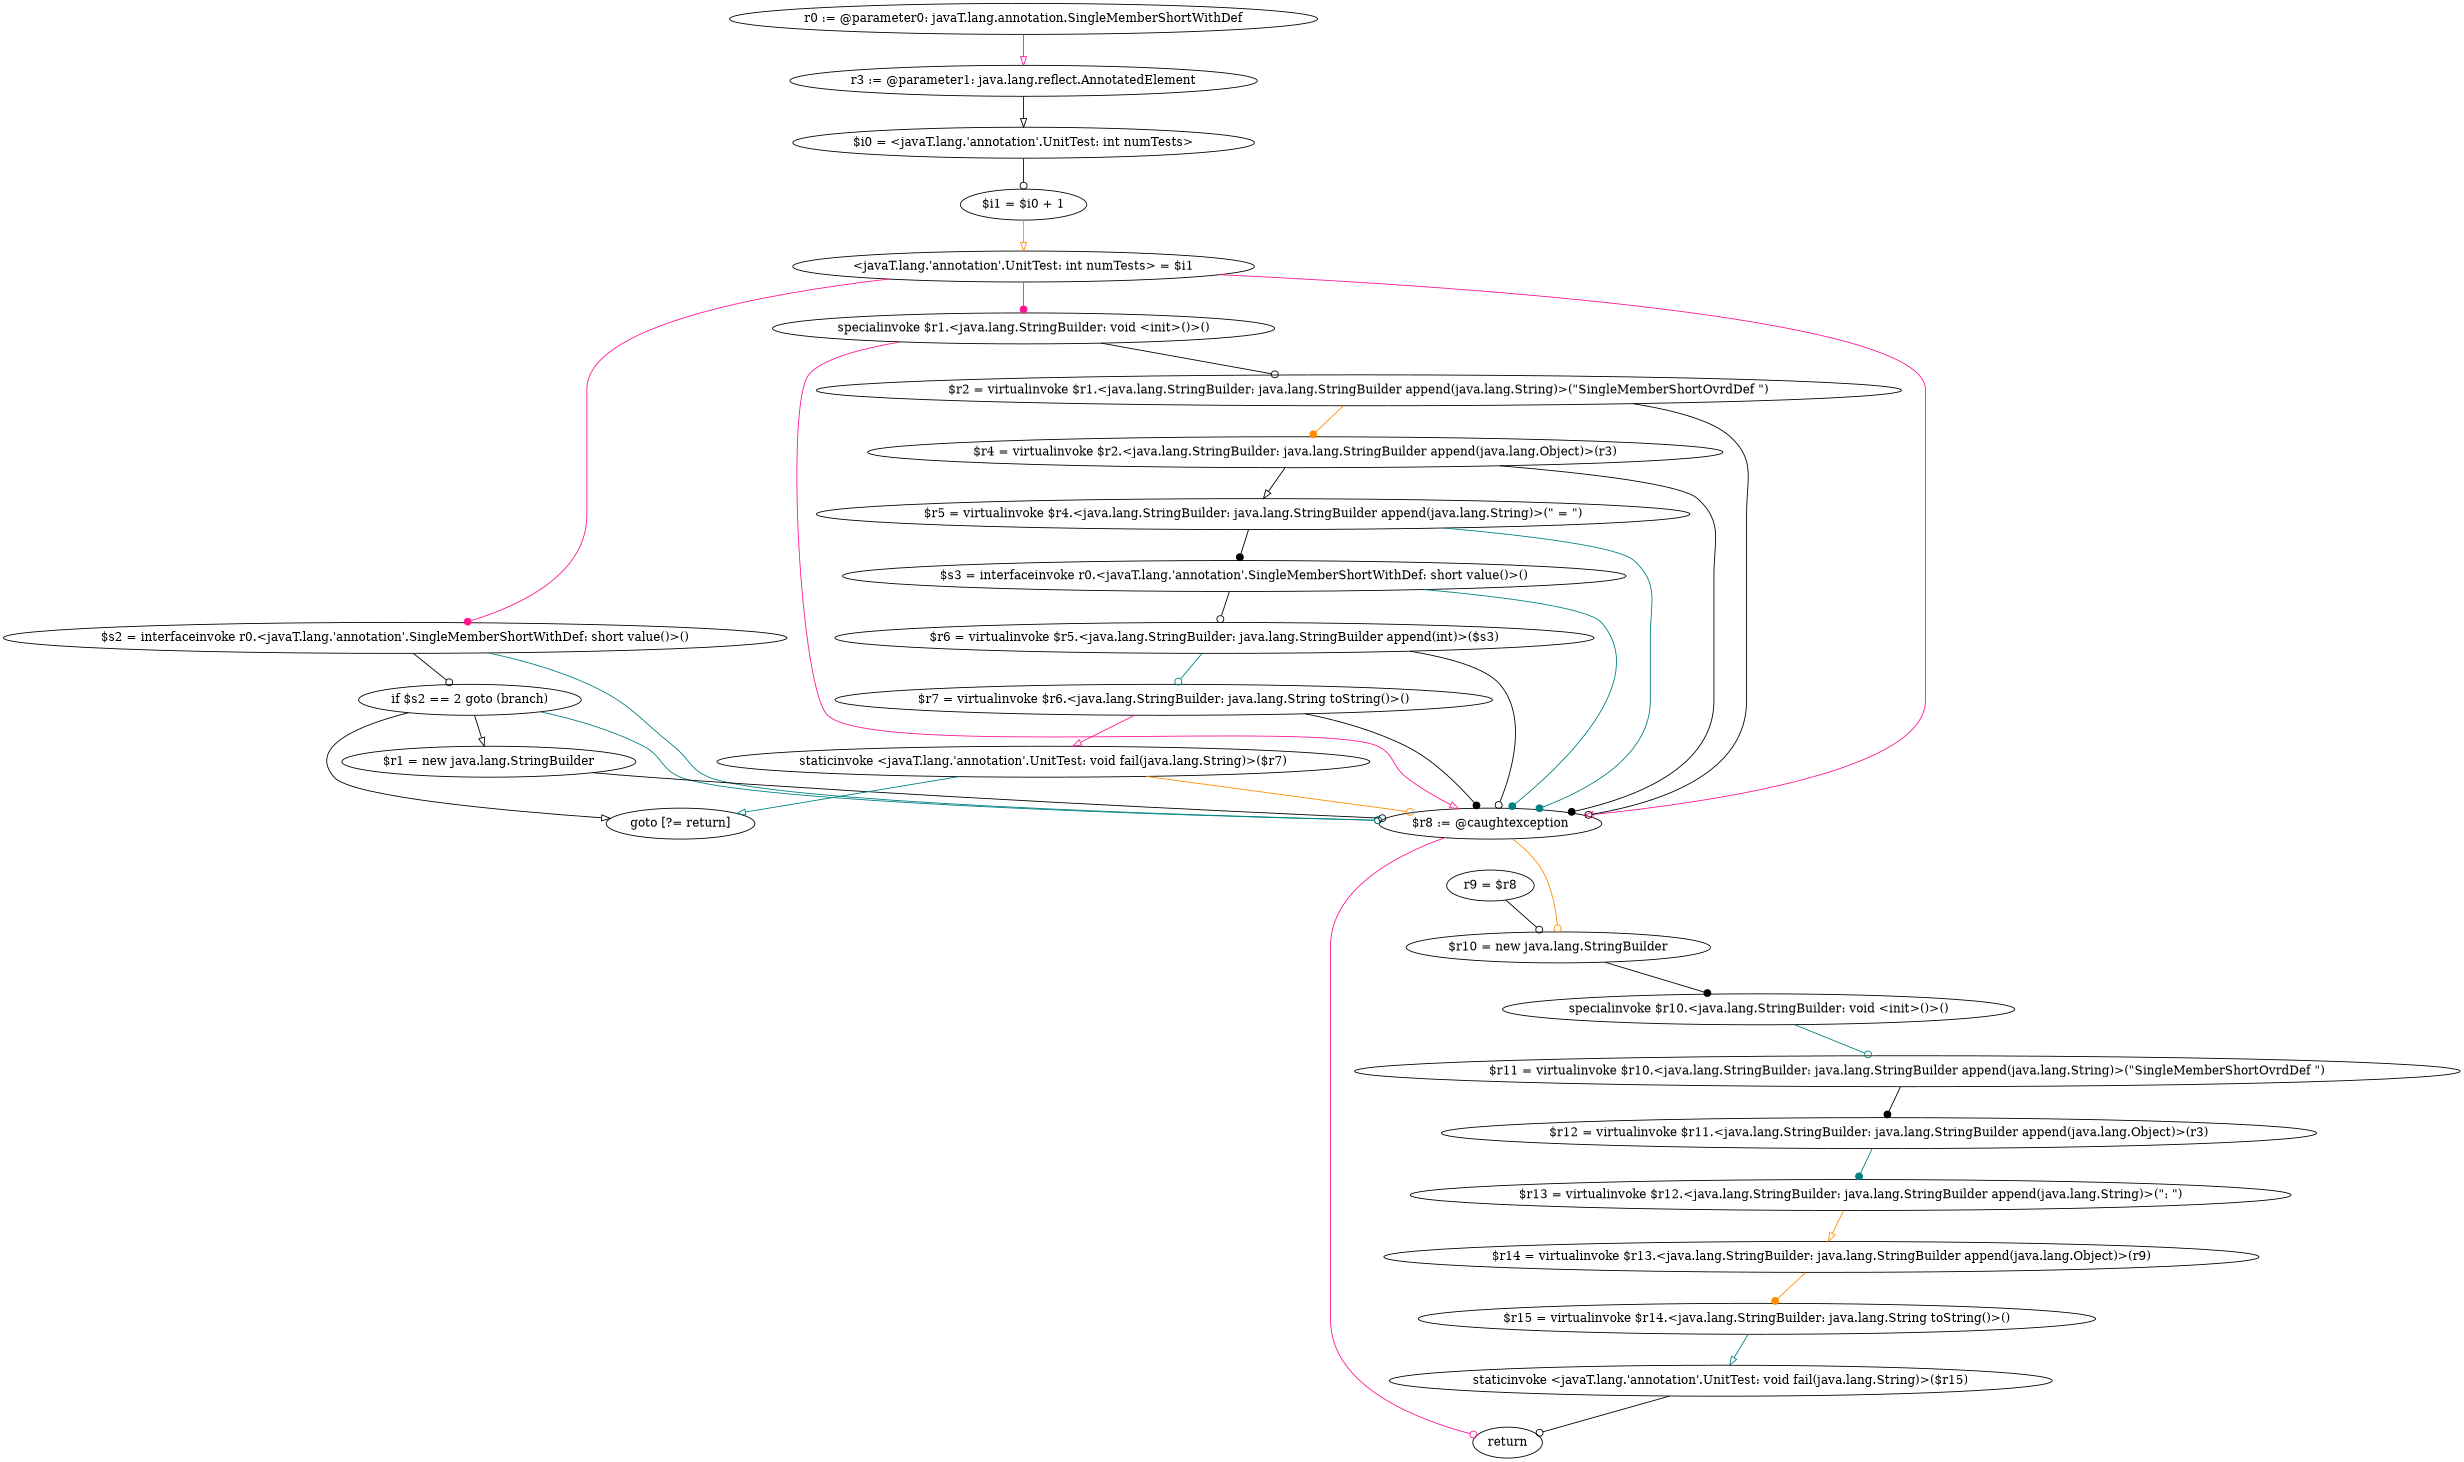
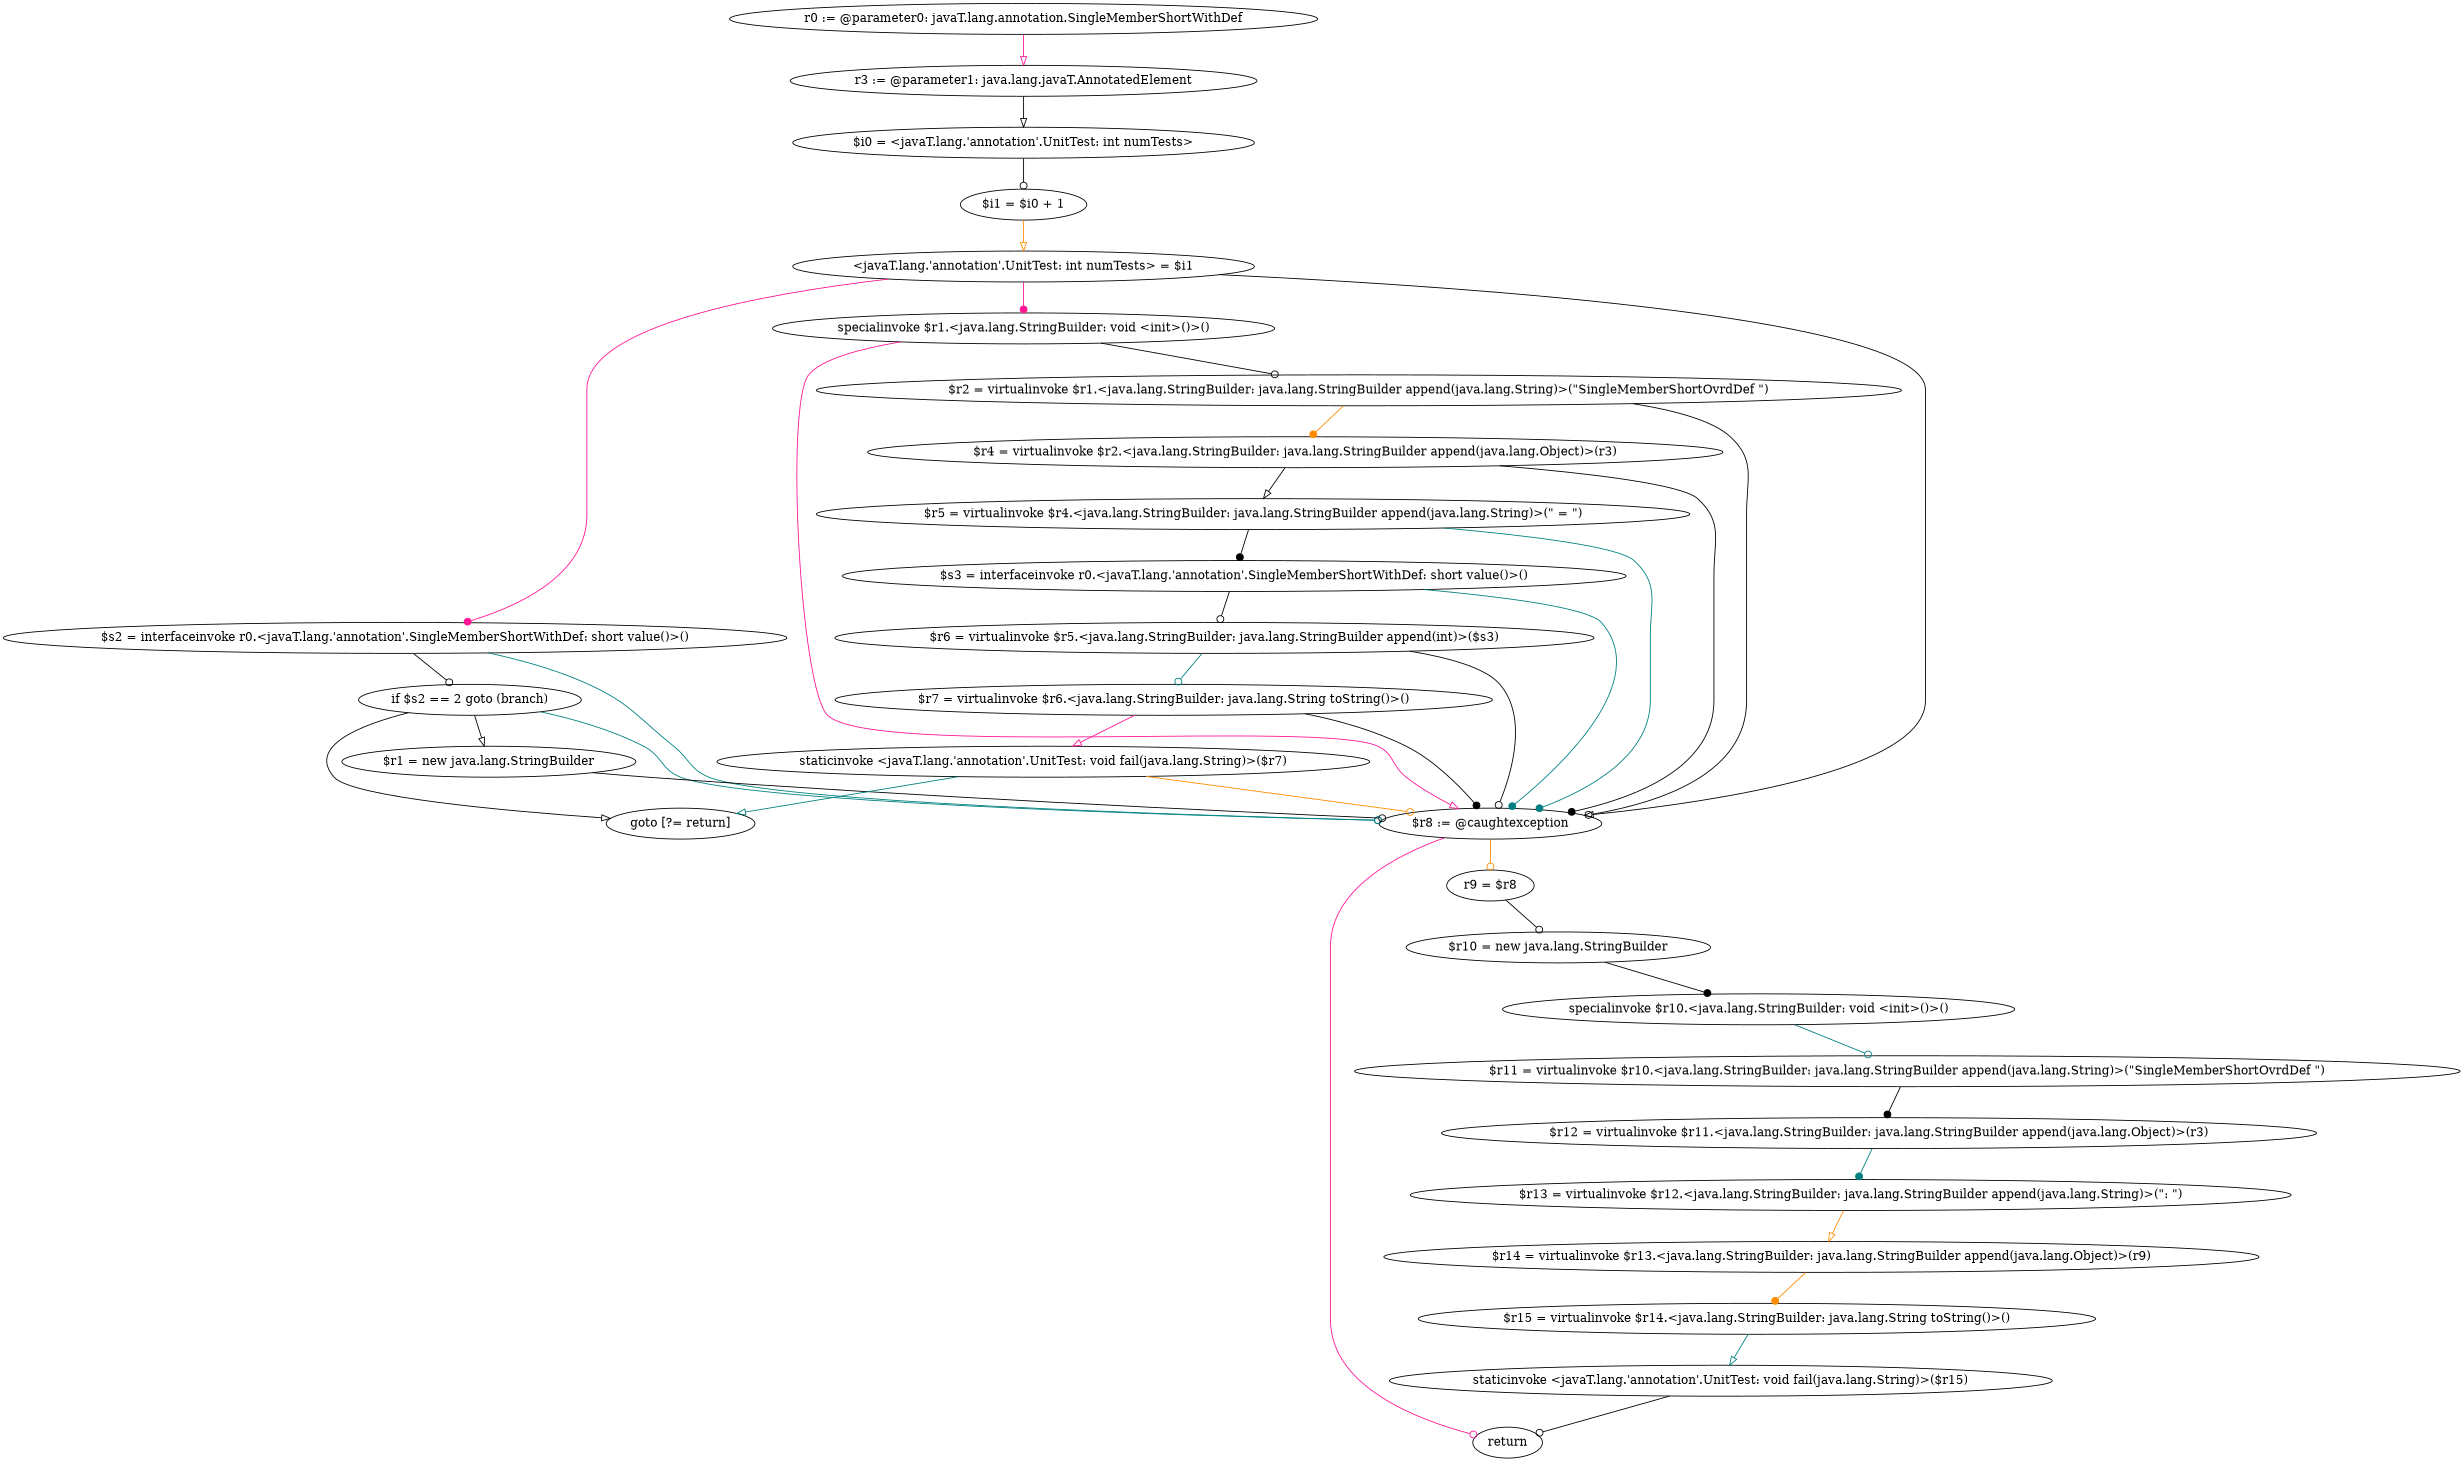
(1024, 81) -> (1024, 81)
(1910, 370) -> (1910, 370)
(1545, 876) -> (1490, 851)
